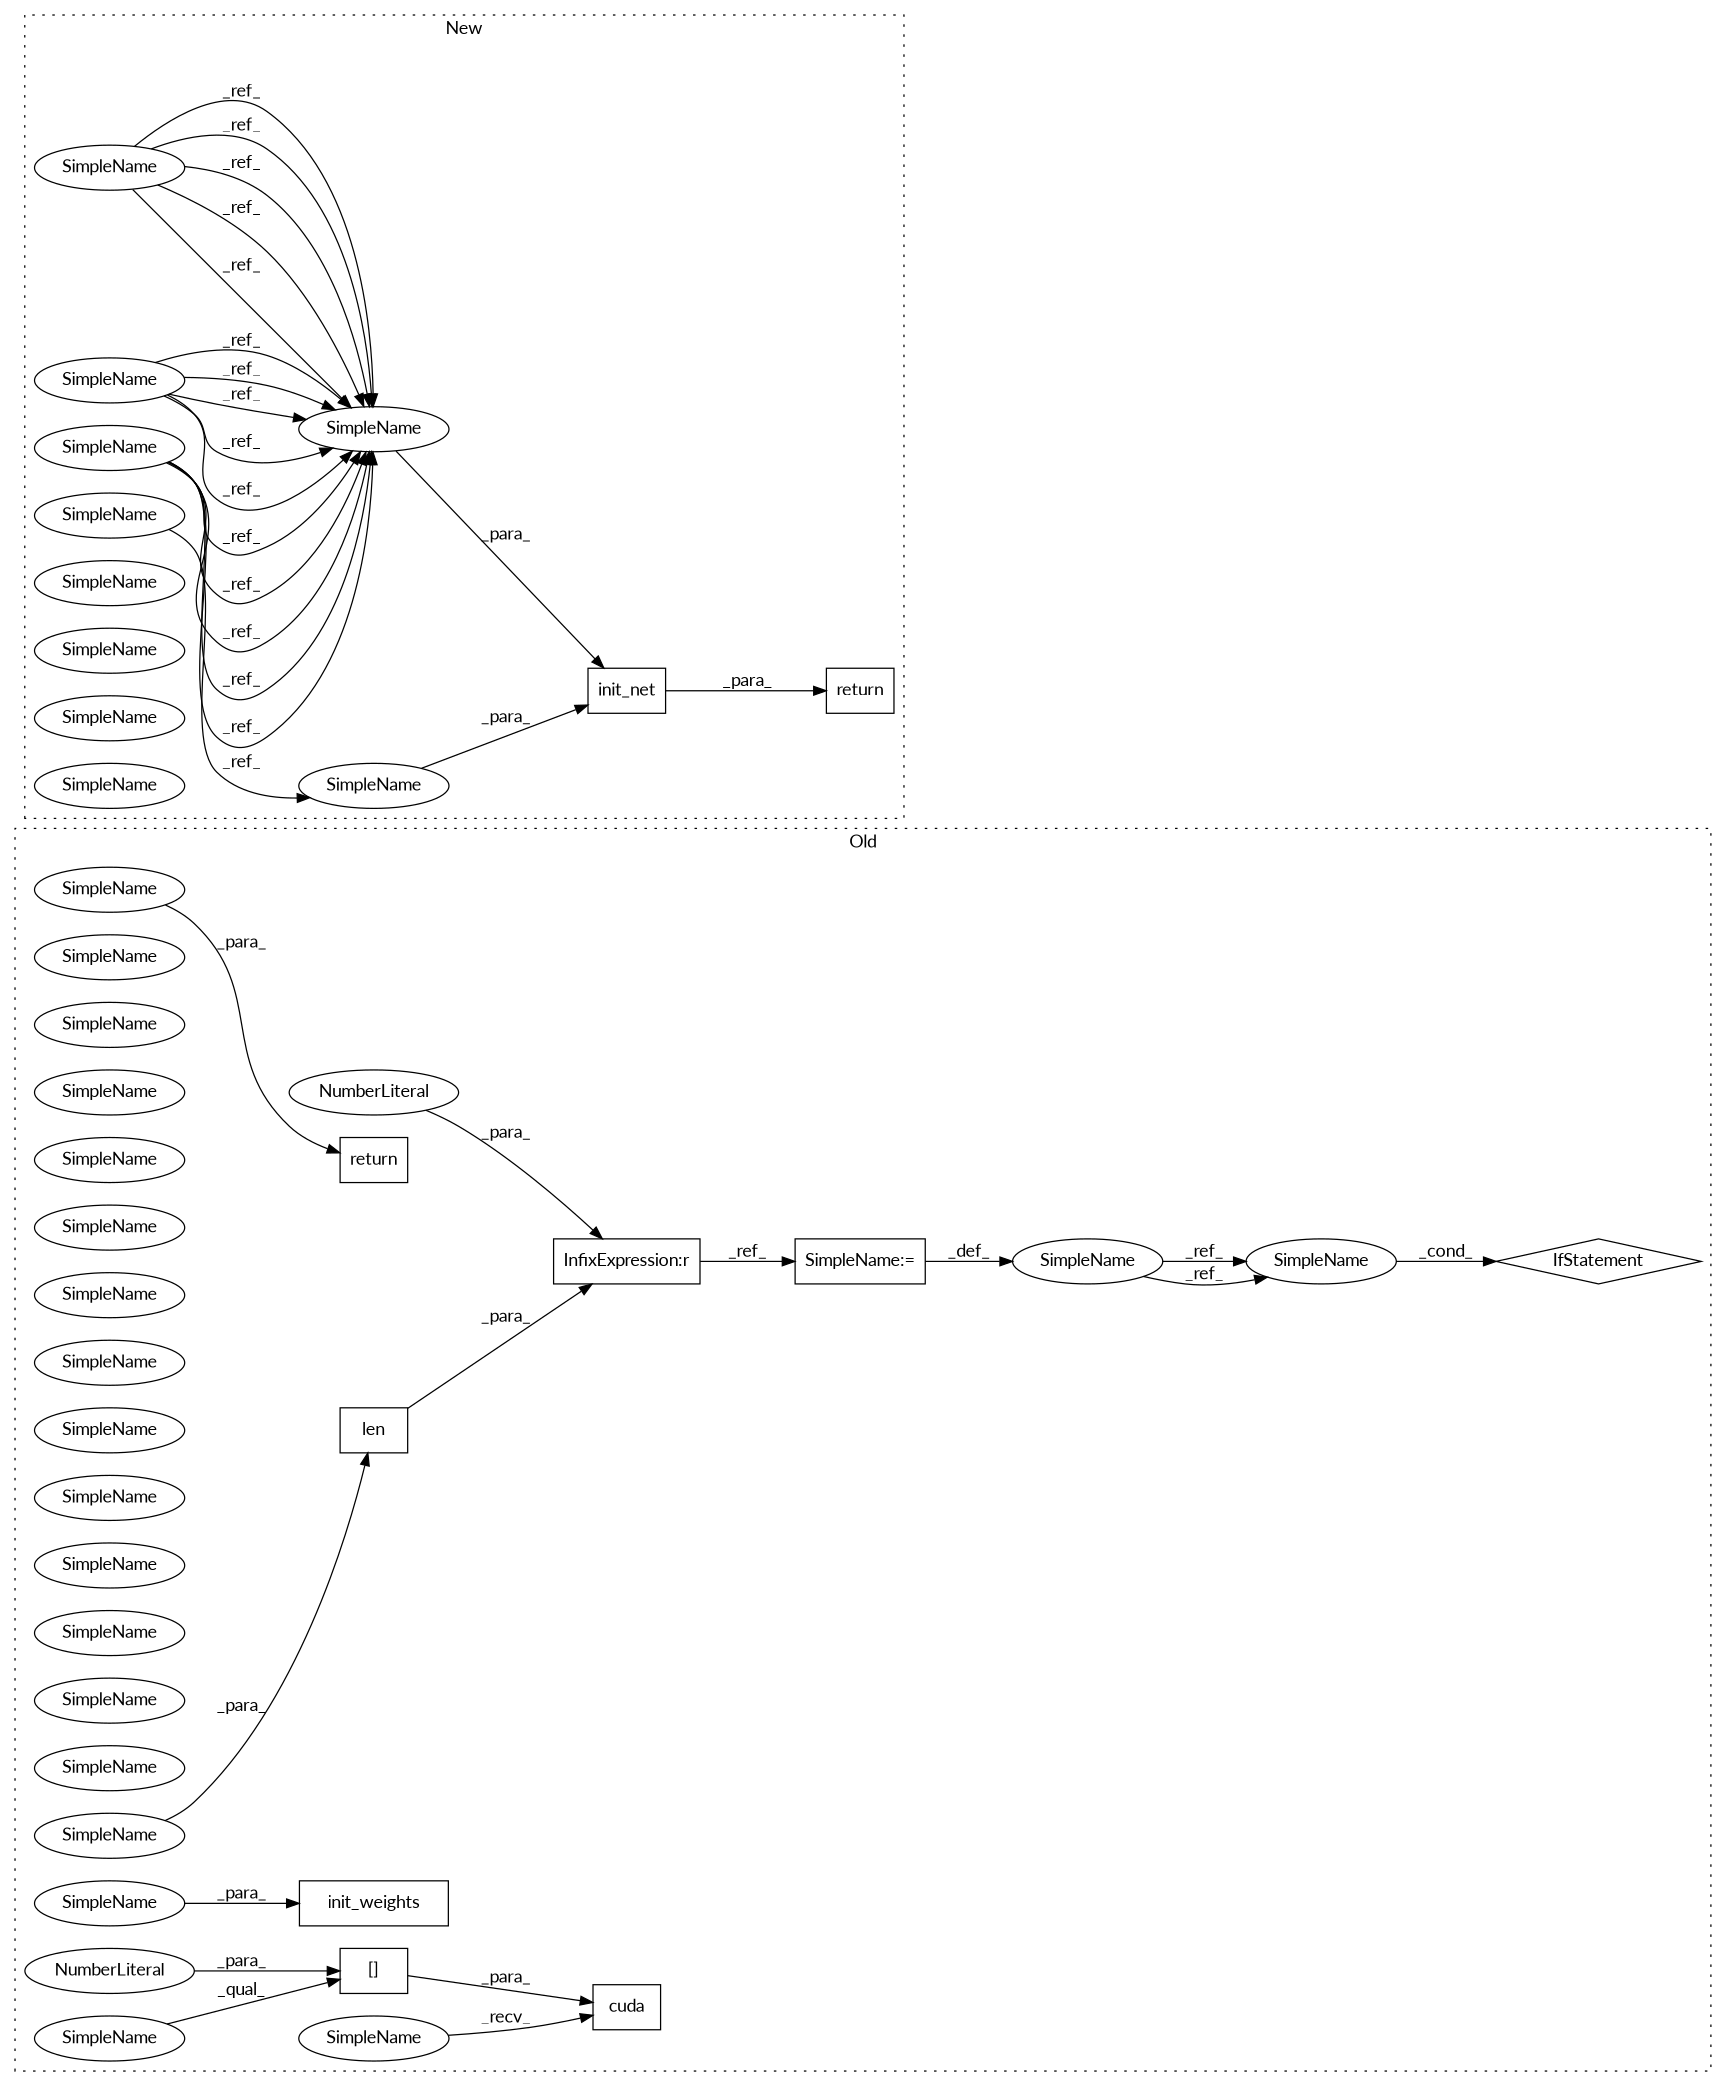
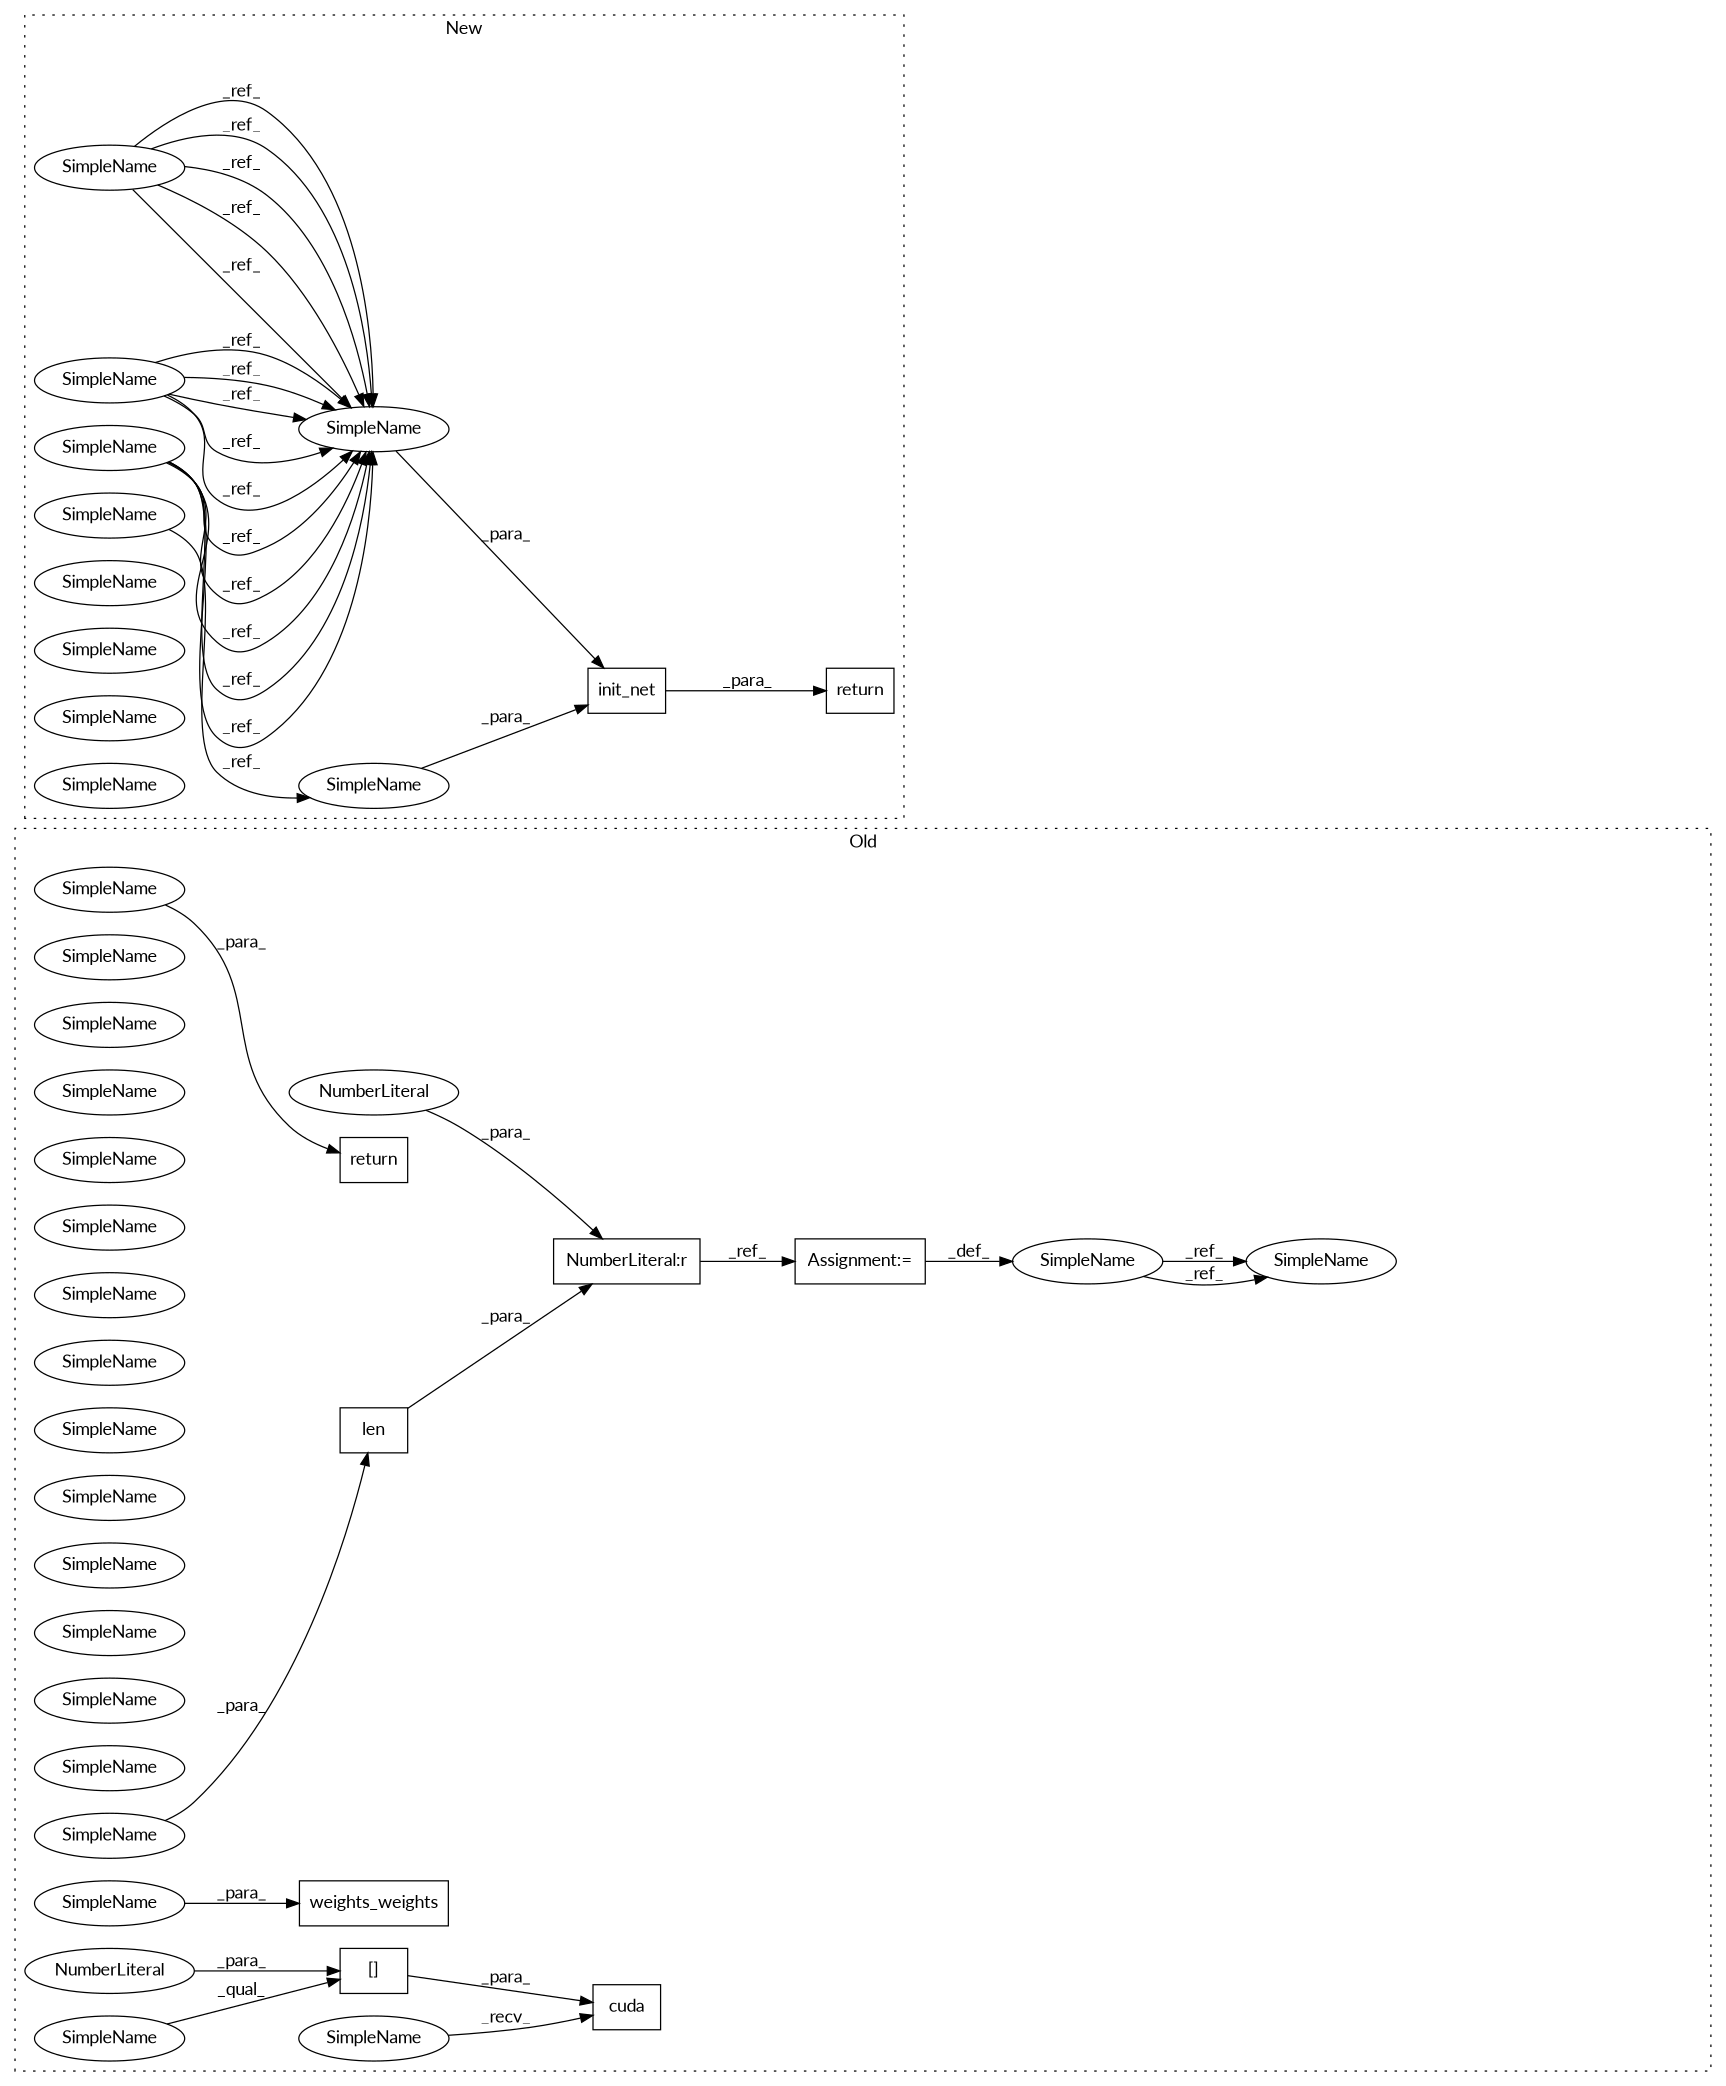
(627, 1261) -> (627, 1261)
(860, 1261) -> (860, 1261)
(1599, 1261) -> none
(374, 1903) -> (374, 1903)
